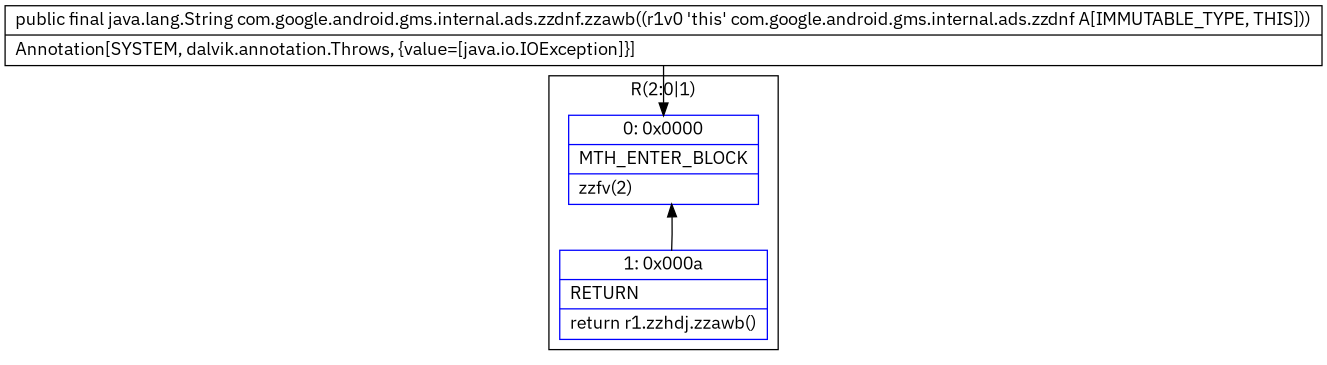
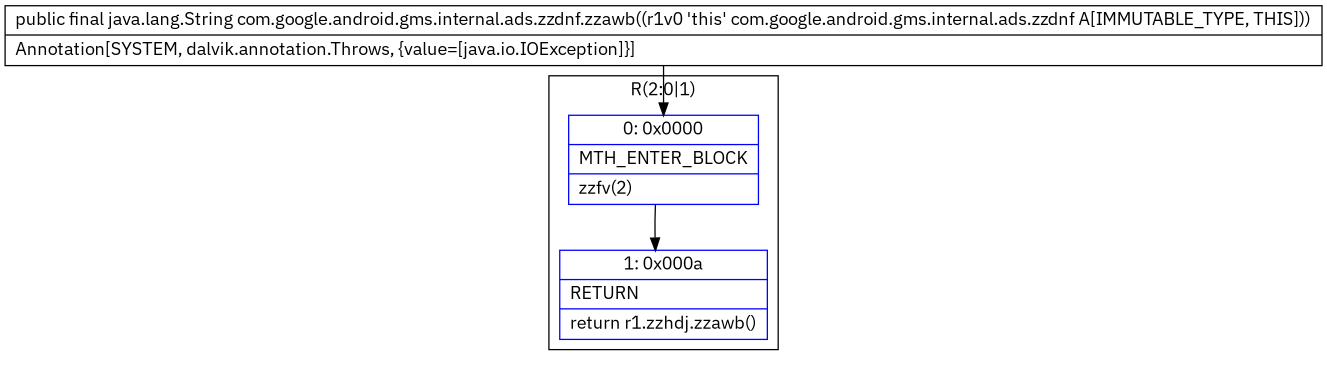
(672, 234) -> (655, 221)
